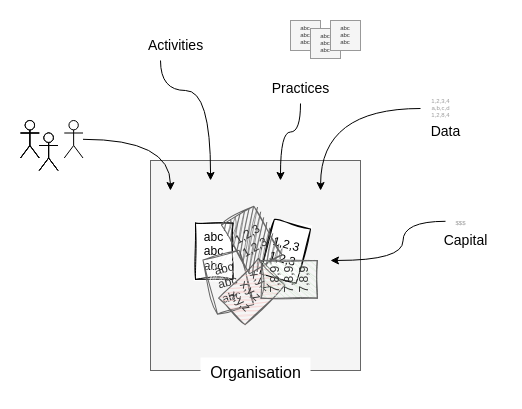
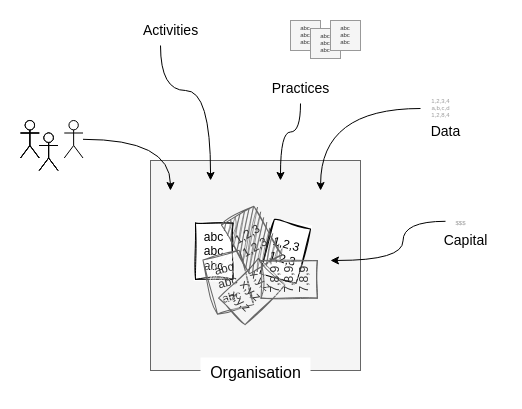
(176, 46) -> (171, 31)
(289, 279) -> (289, 279)
(252, 292) -> (252, 292)
